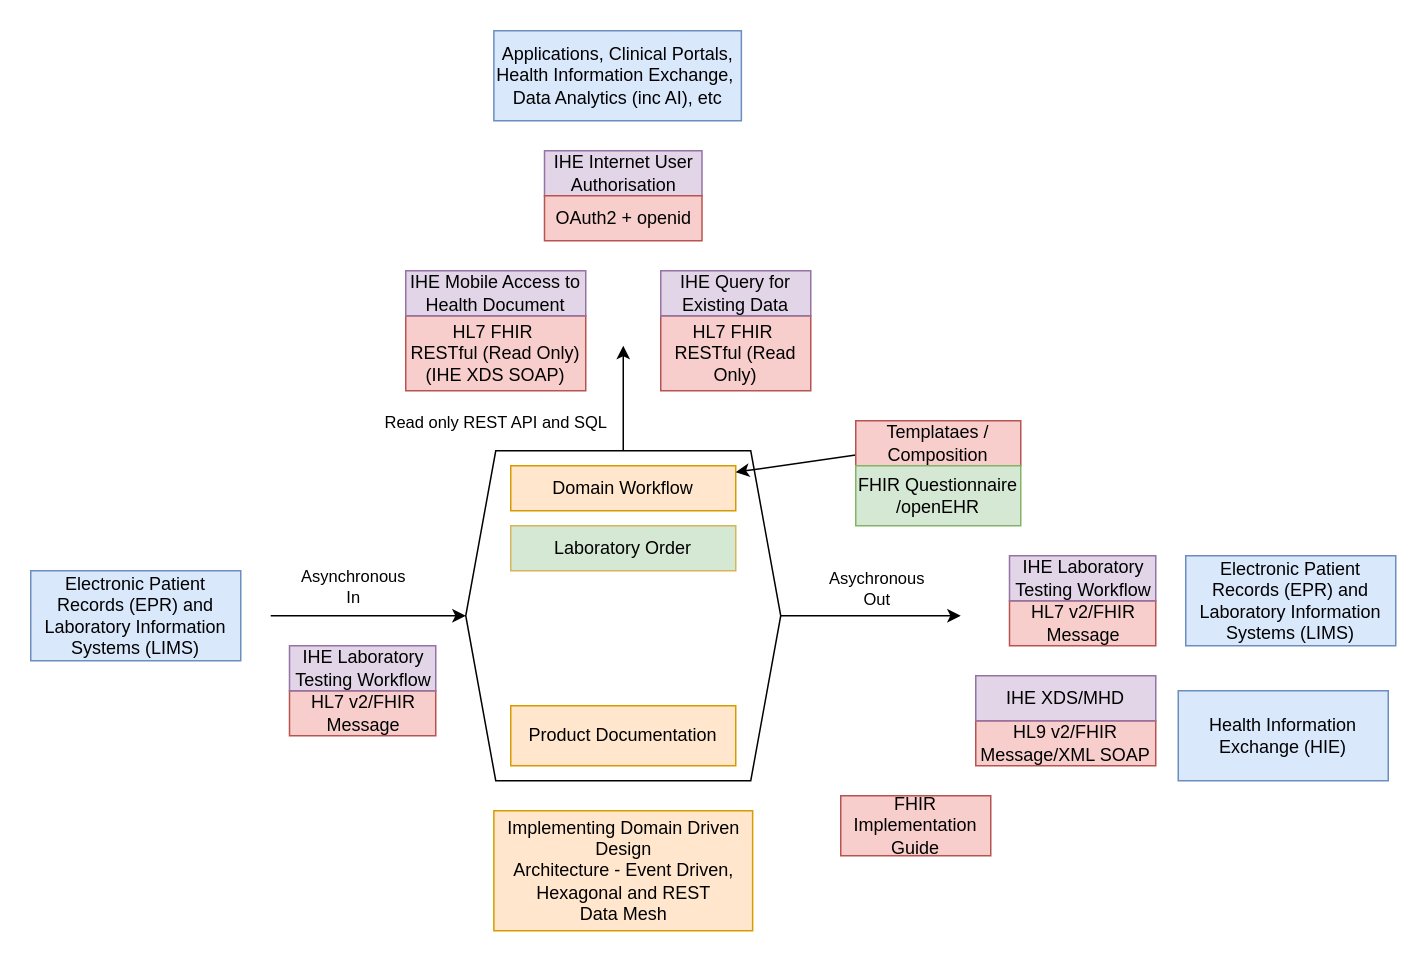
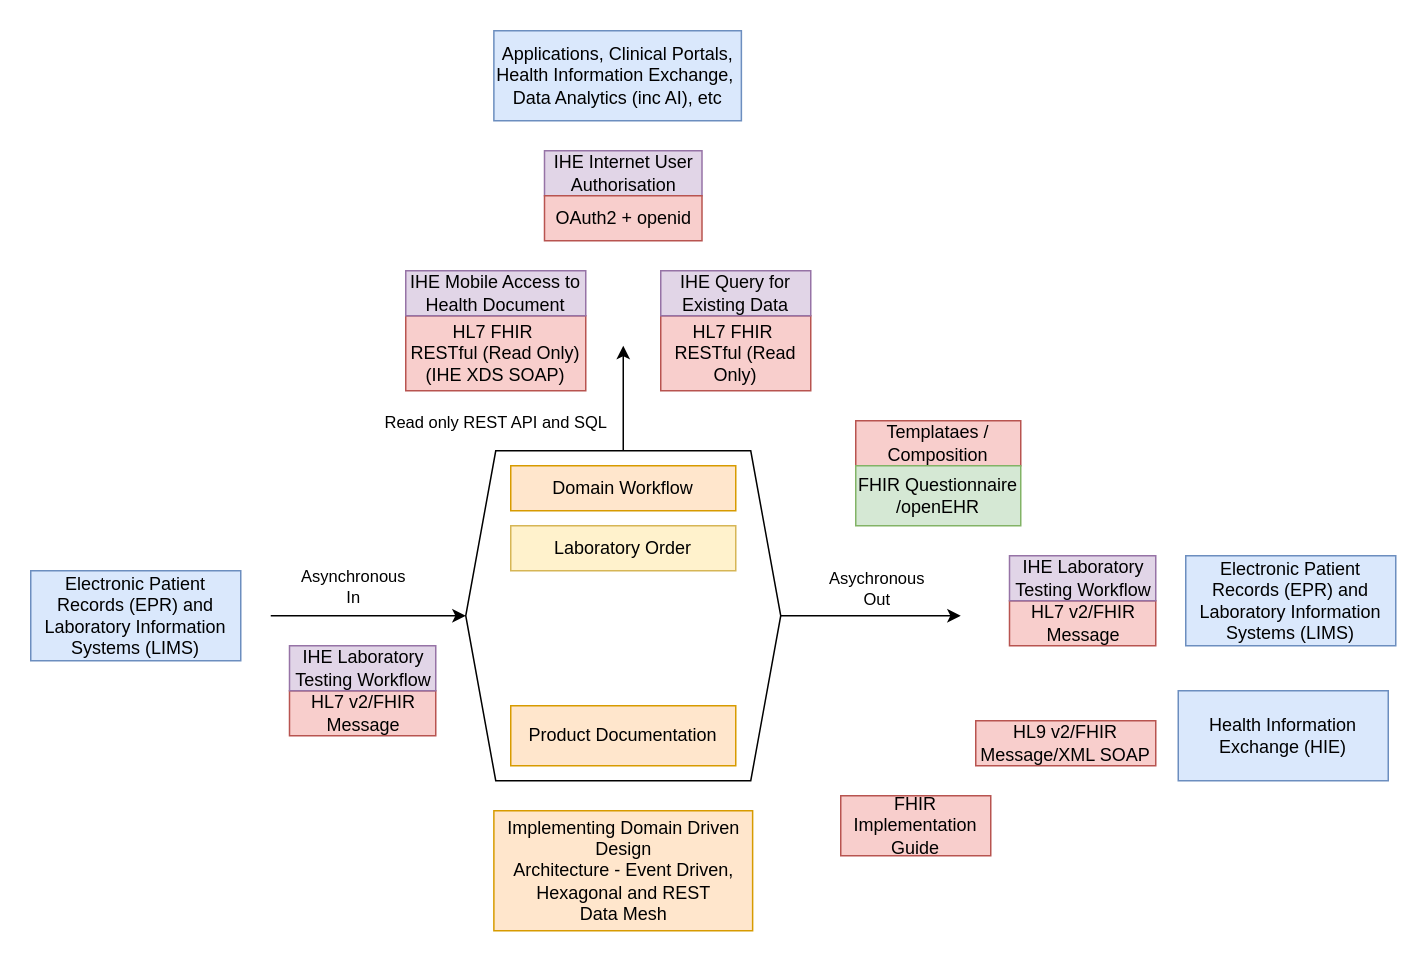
(801, 463) -> none
(623, 548) -> (623, 548)
(1066, 698) -> none
